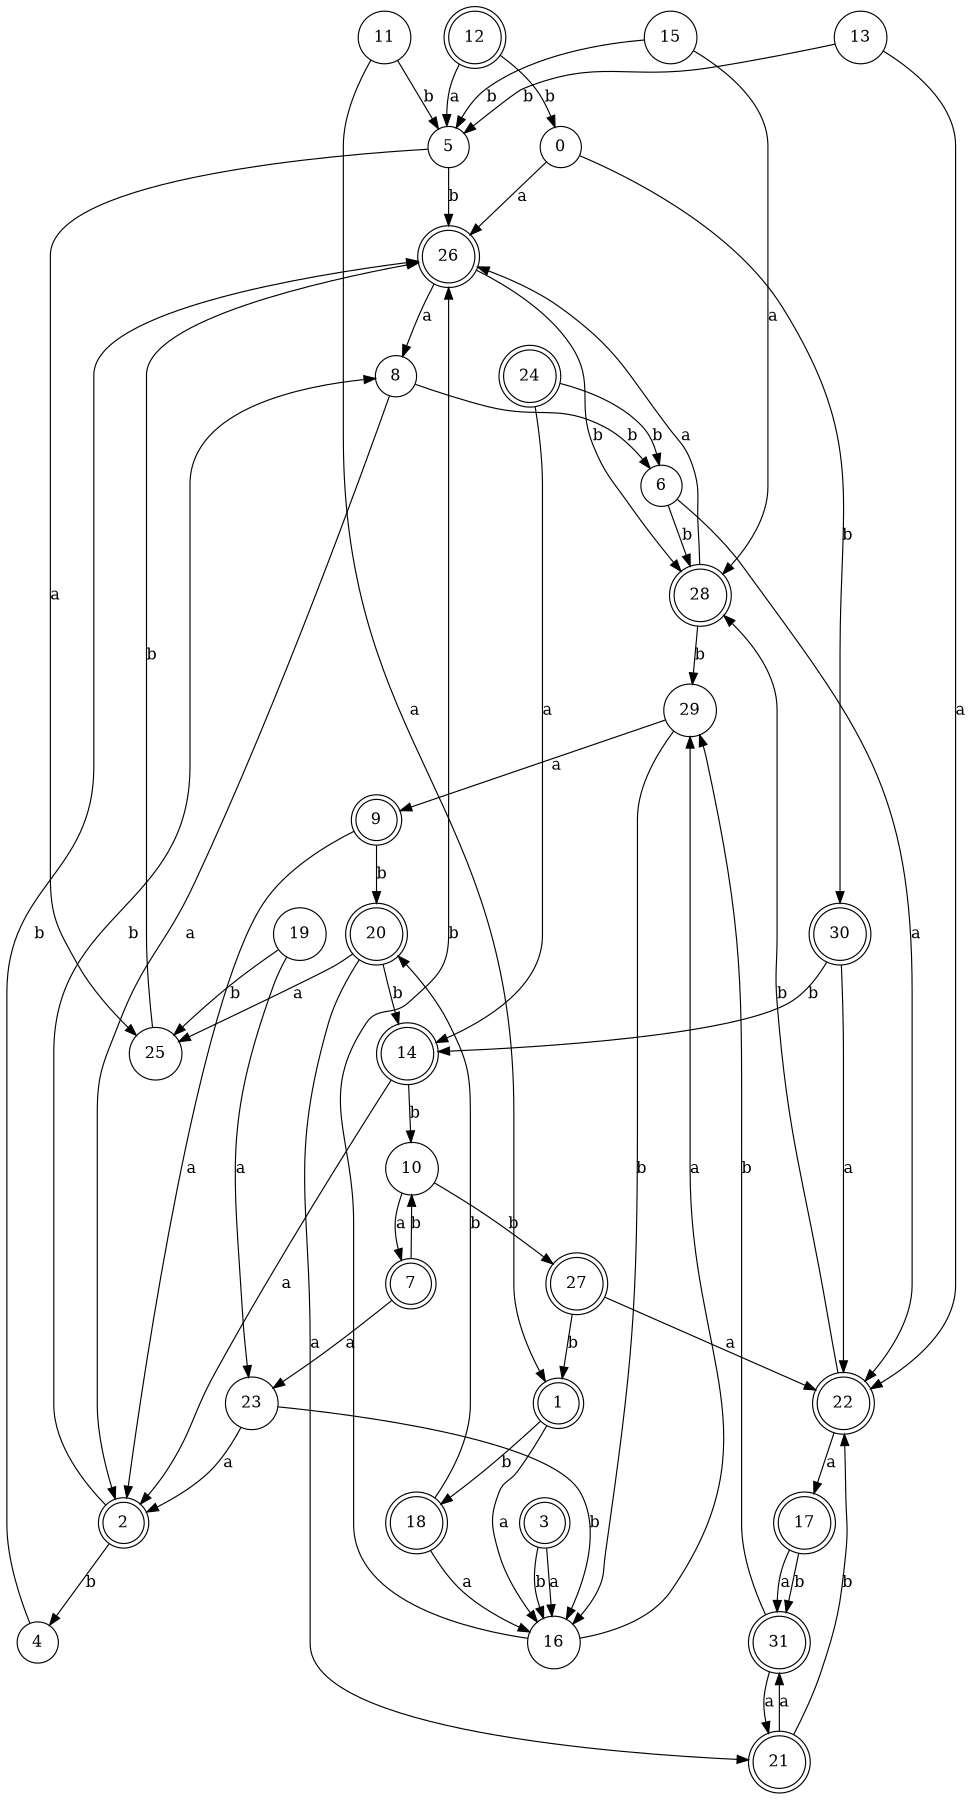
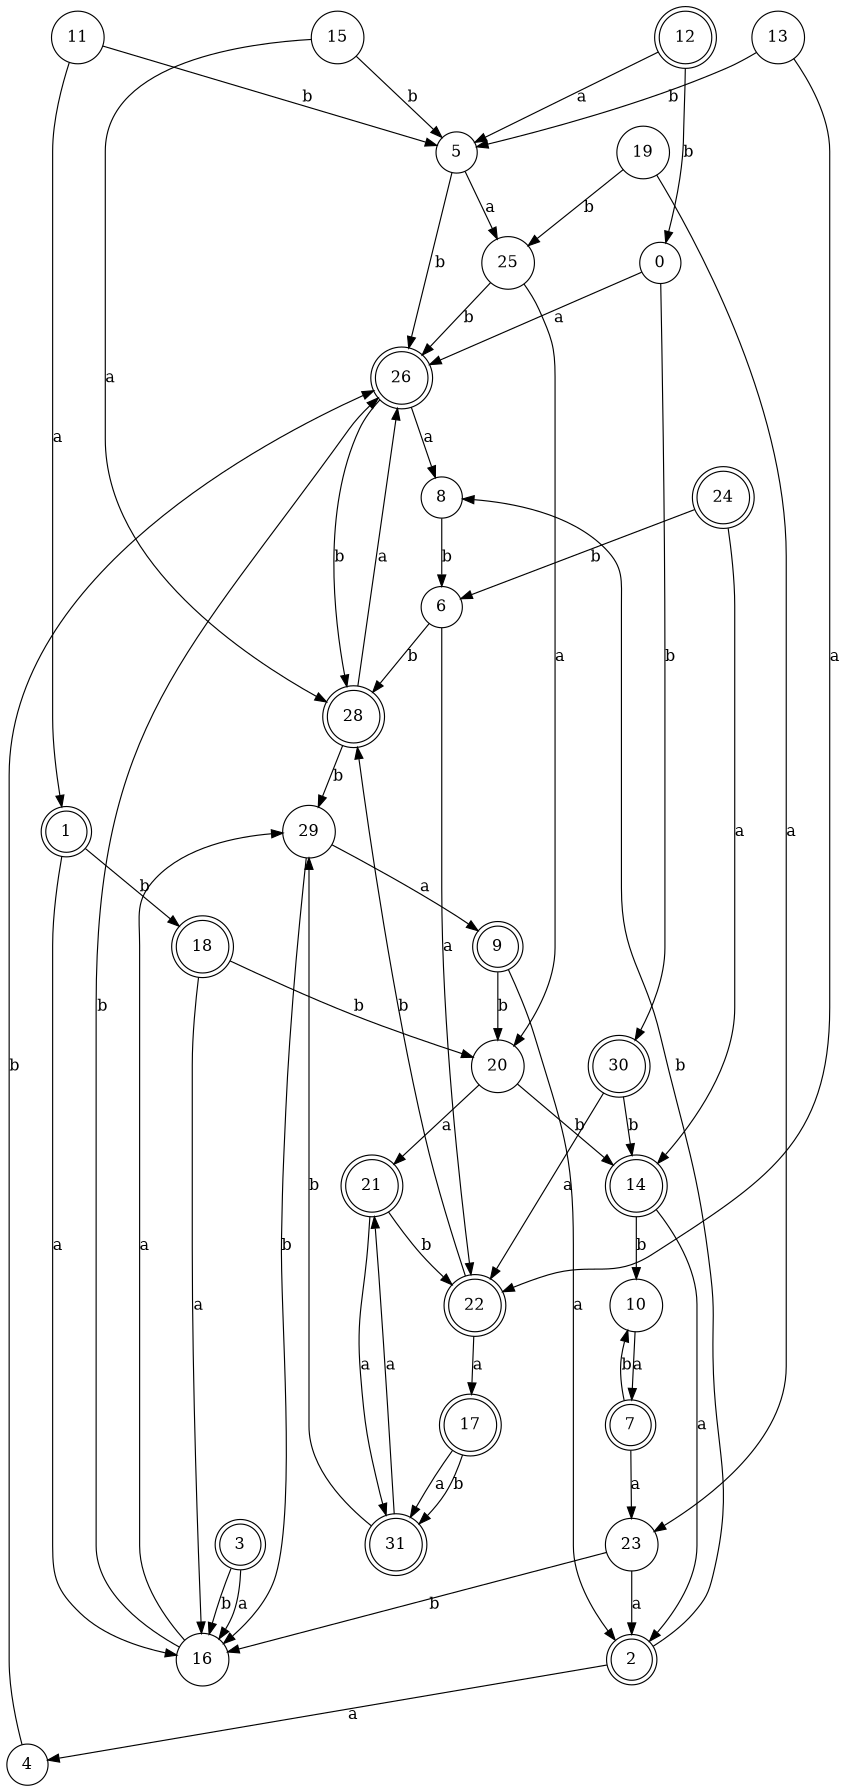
(170, 929) -> none
(377, 934) -> (498, 1066)
(280, 993) -> (555, 661)
(577, 1284) -> none
(92, 1583) -> (353, 1715)
